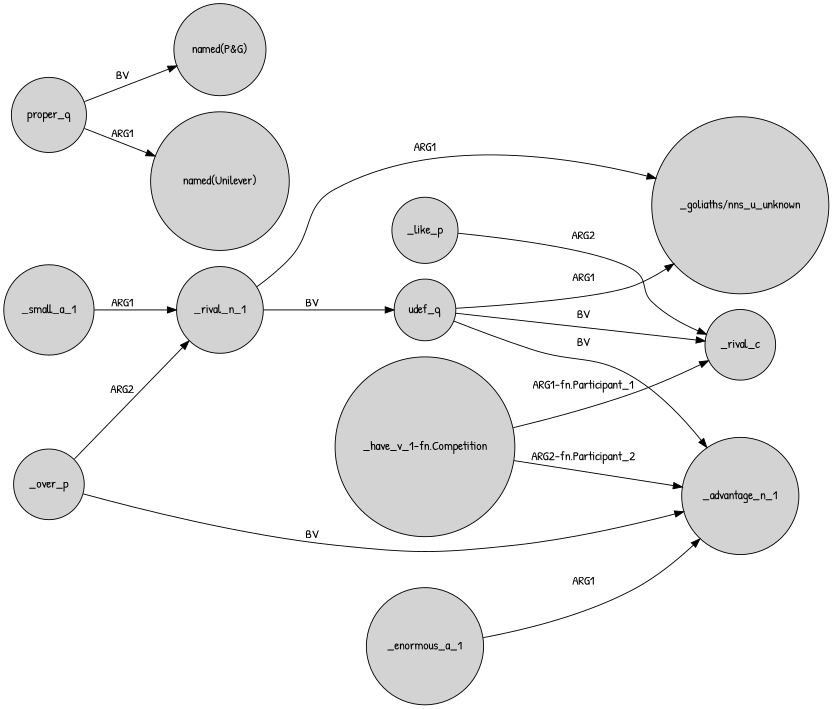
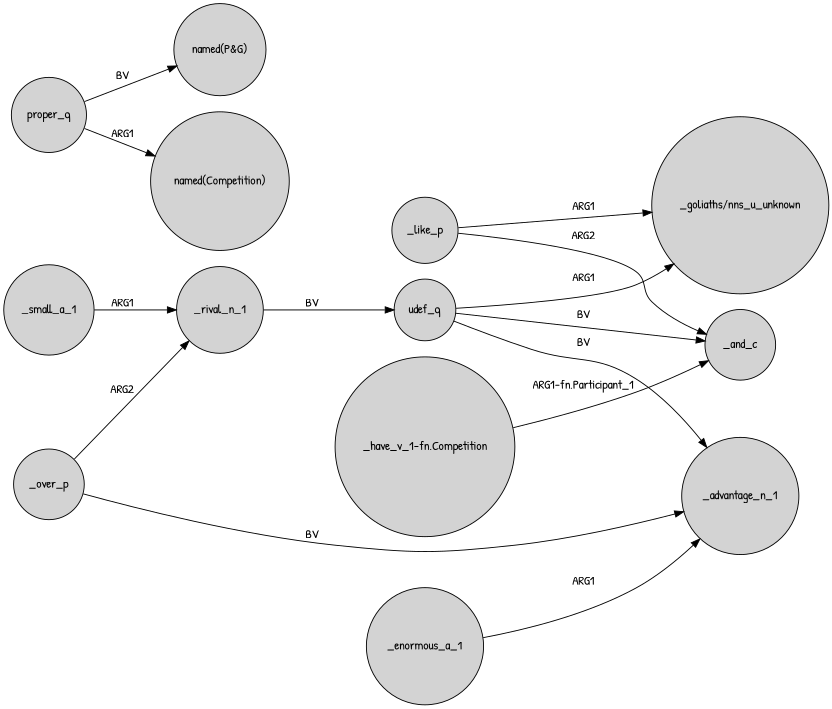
(426, 160) -> (550, 220)
(220, 181) -> (220, 181)
(740, 345) -> (740, 345)
(594, 473) -> none
